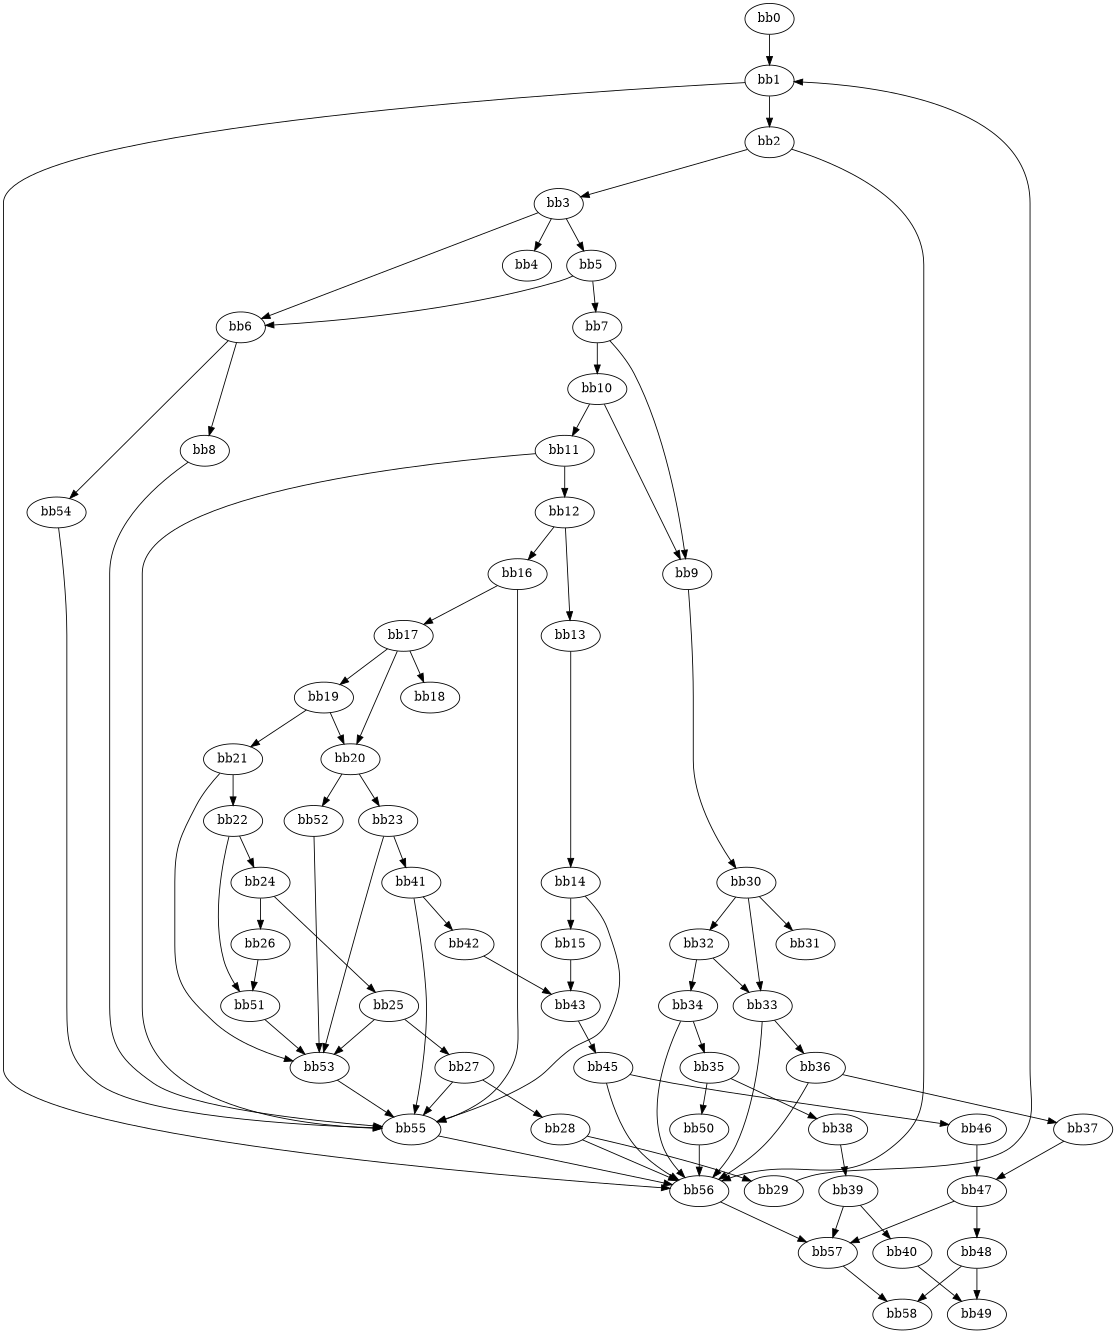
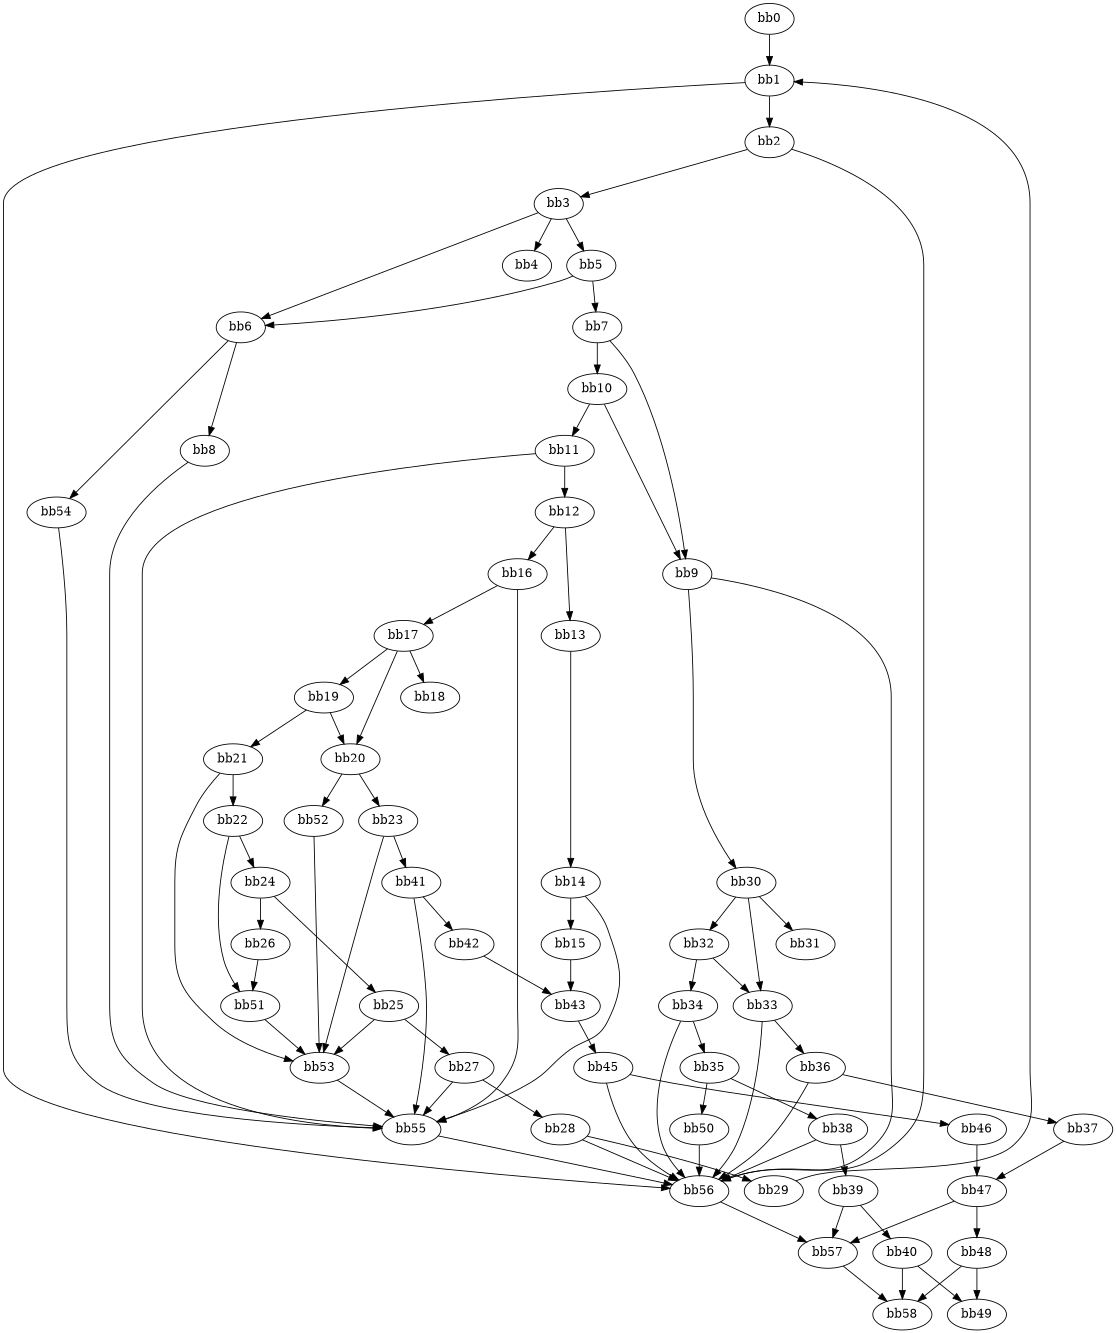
none -> (891, 883)
none -> (773, 1159)
none -> (902, 1279)
